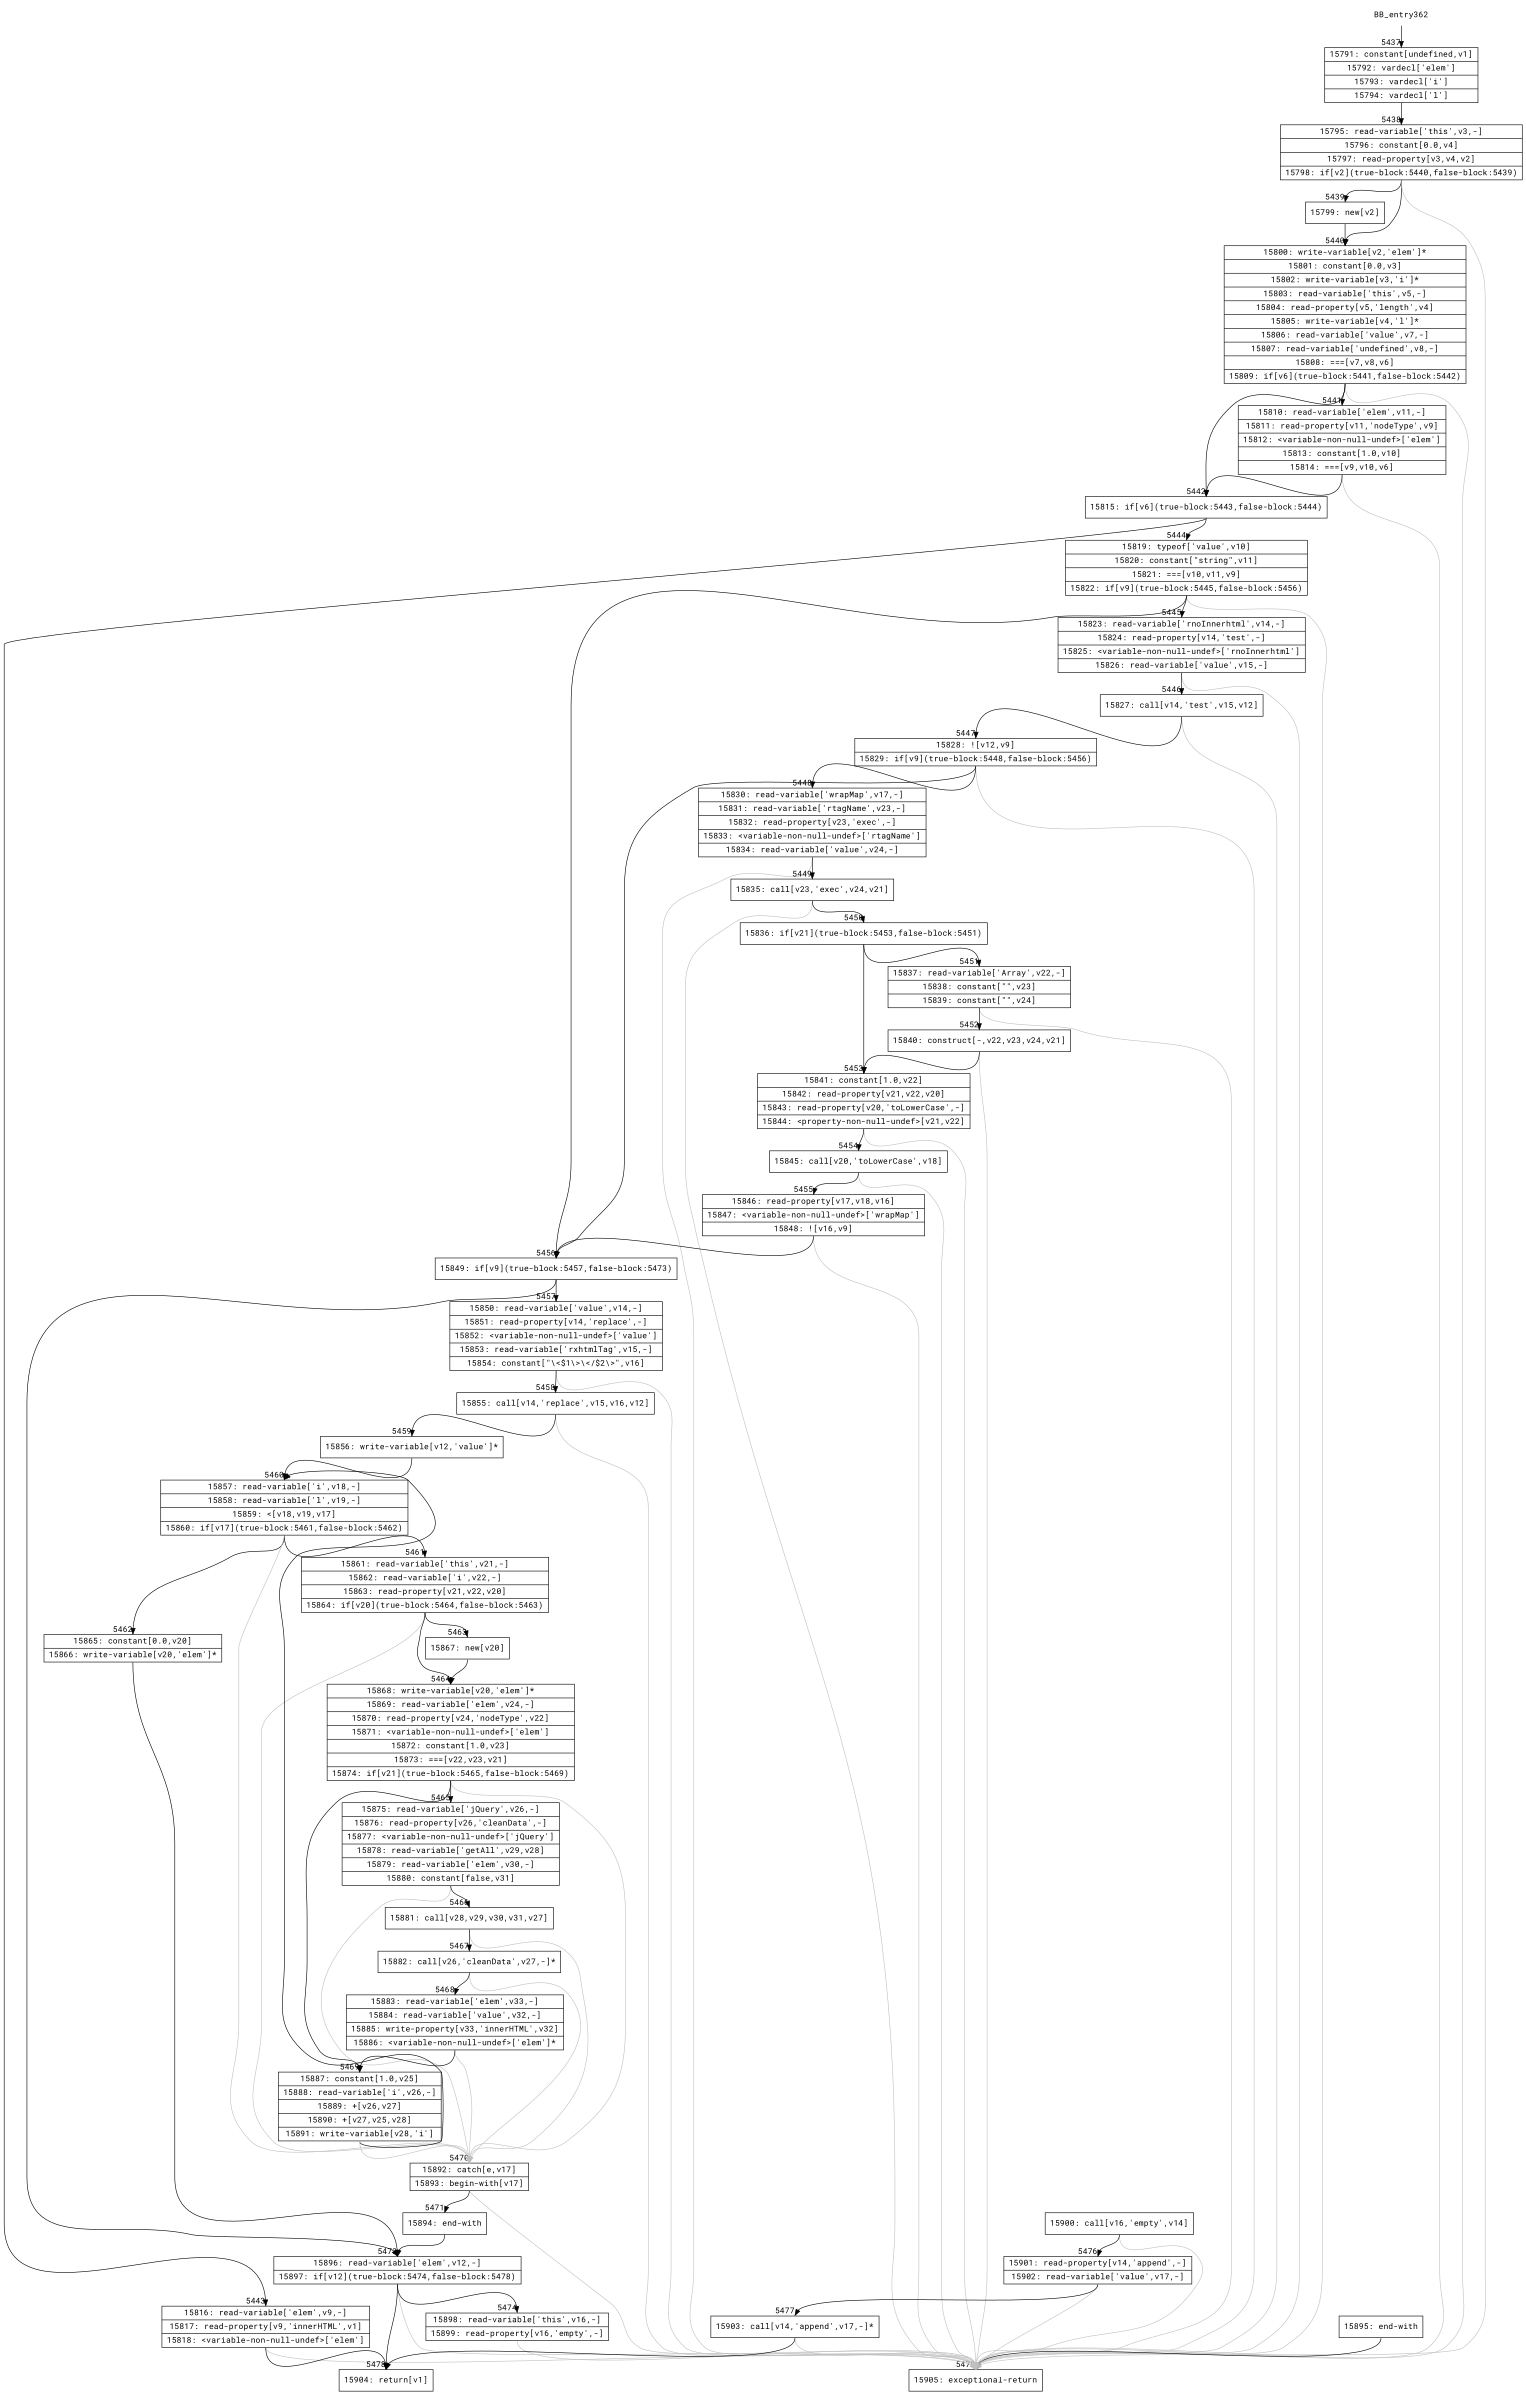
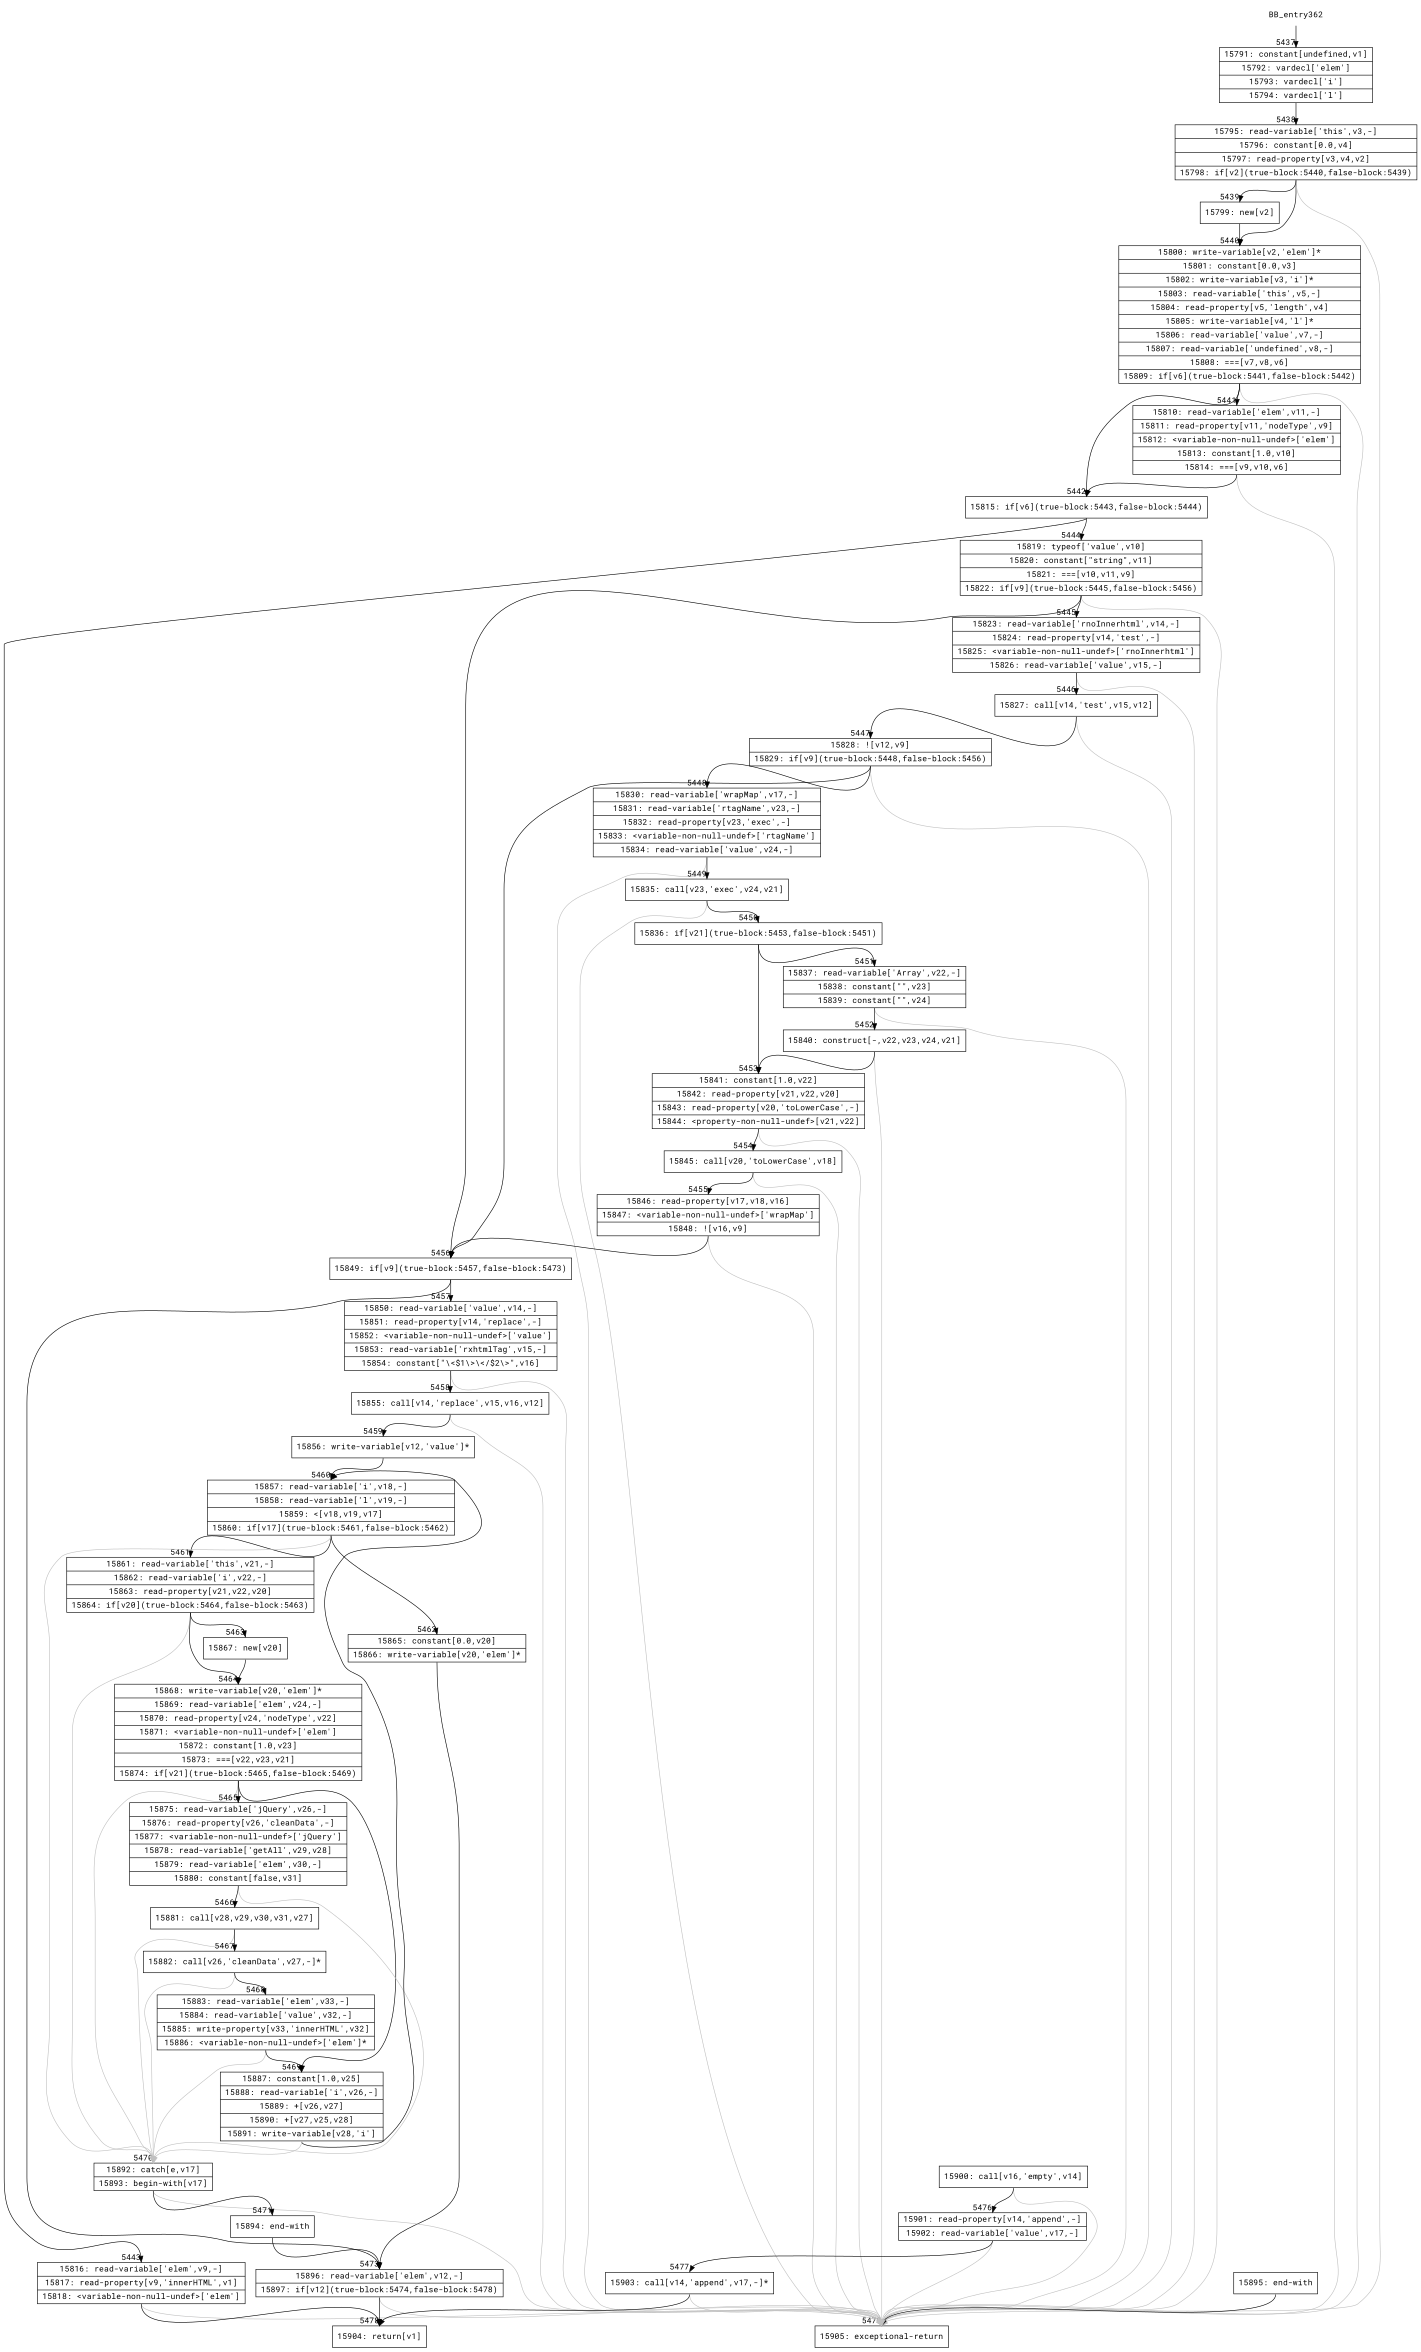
(517, 2327) -> none
